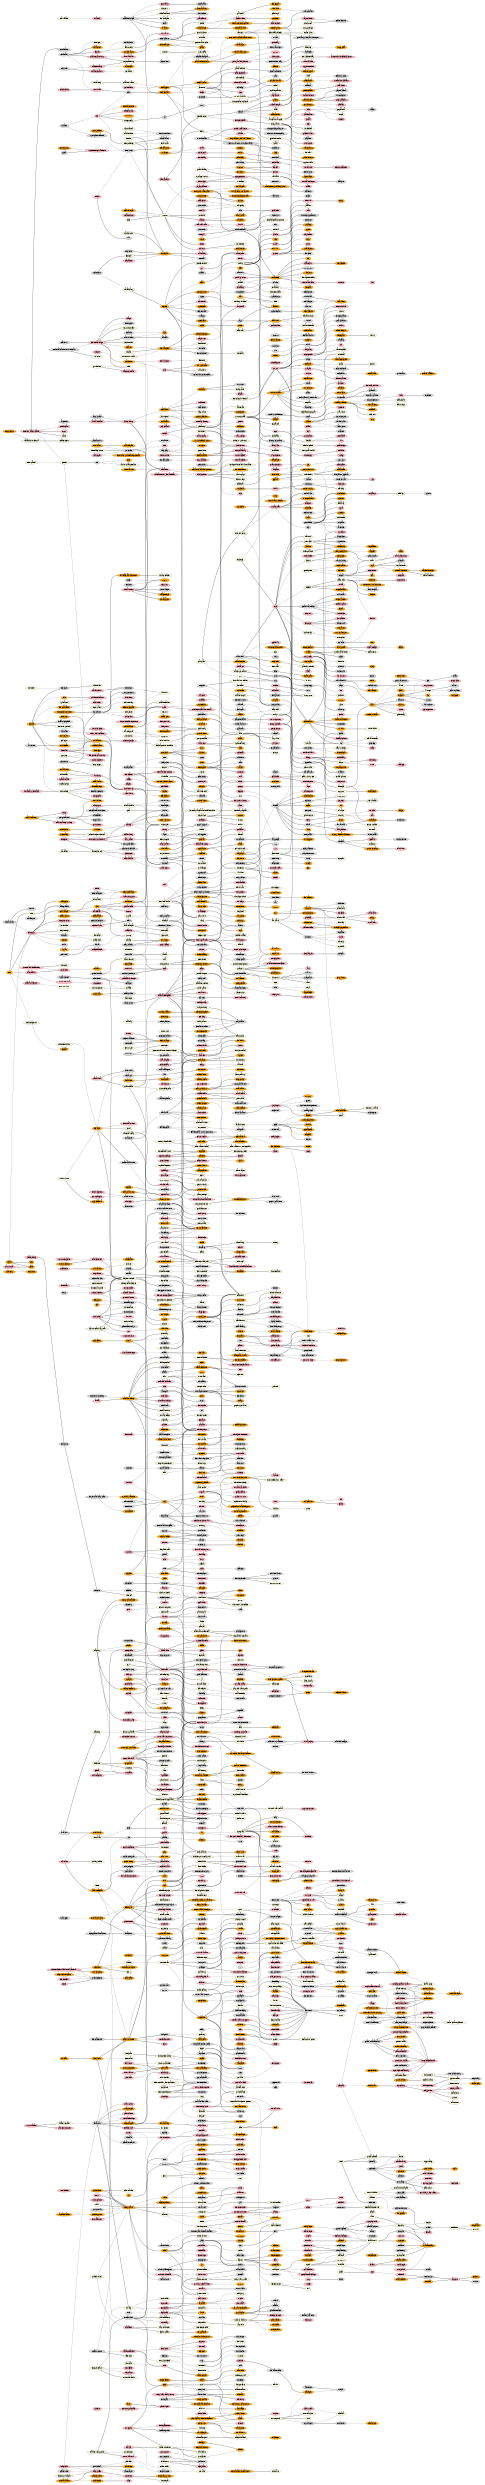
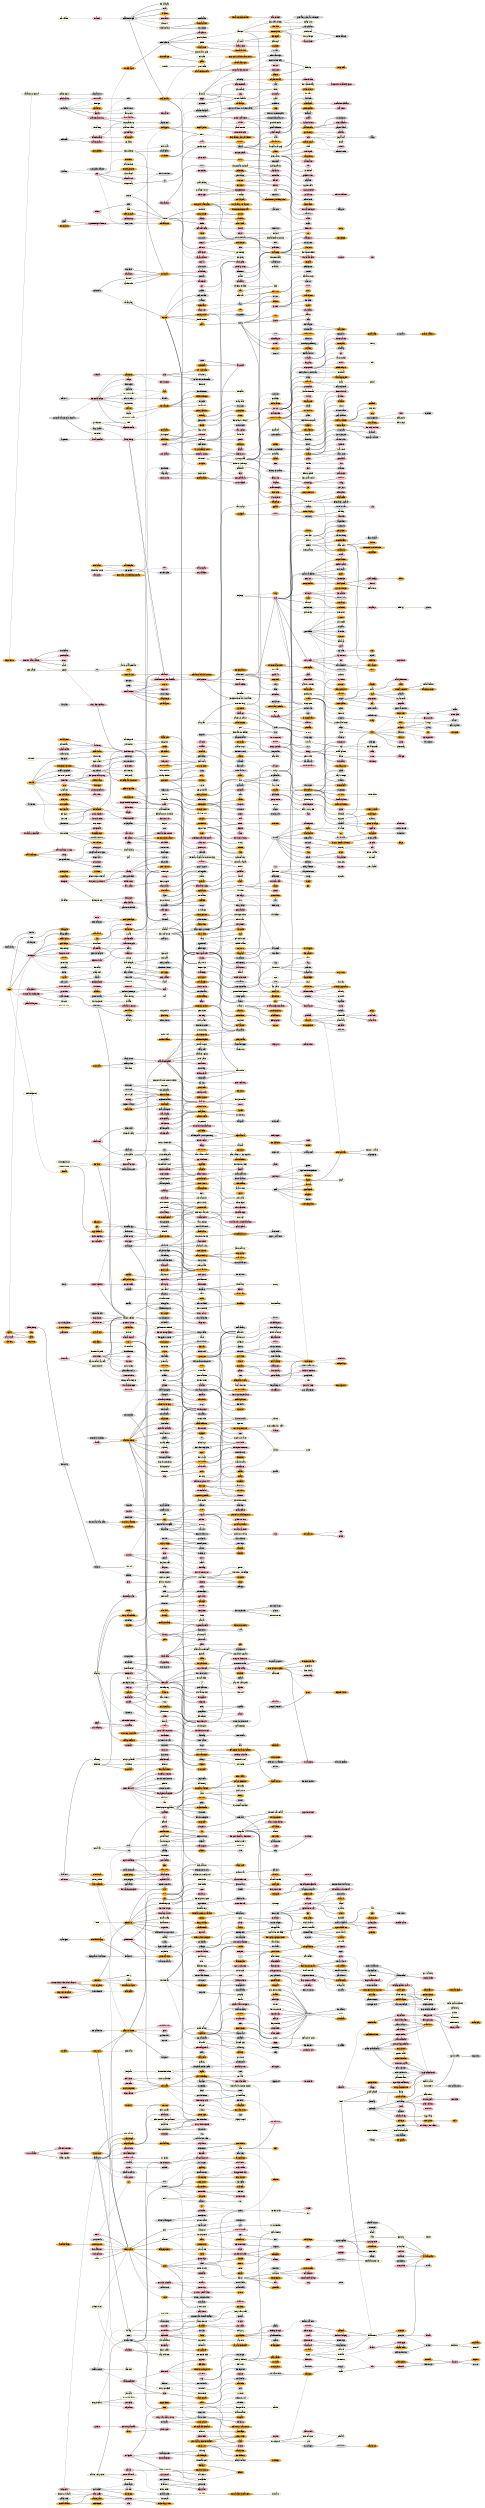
(276, 177) -> (276, 190)
(308, 331) -> (308, 334)
none -> (372, 363)
(202, 1751) -> (202, 1769)
